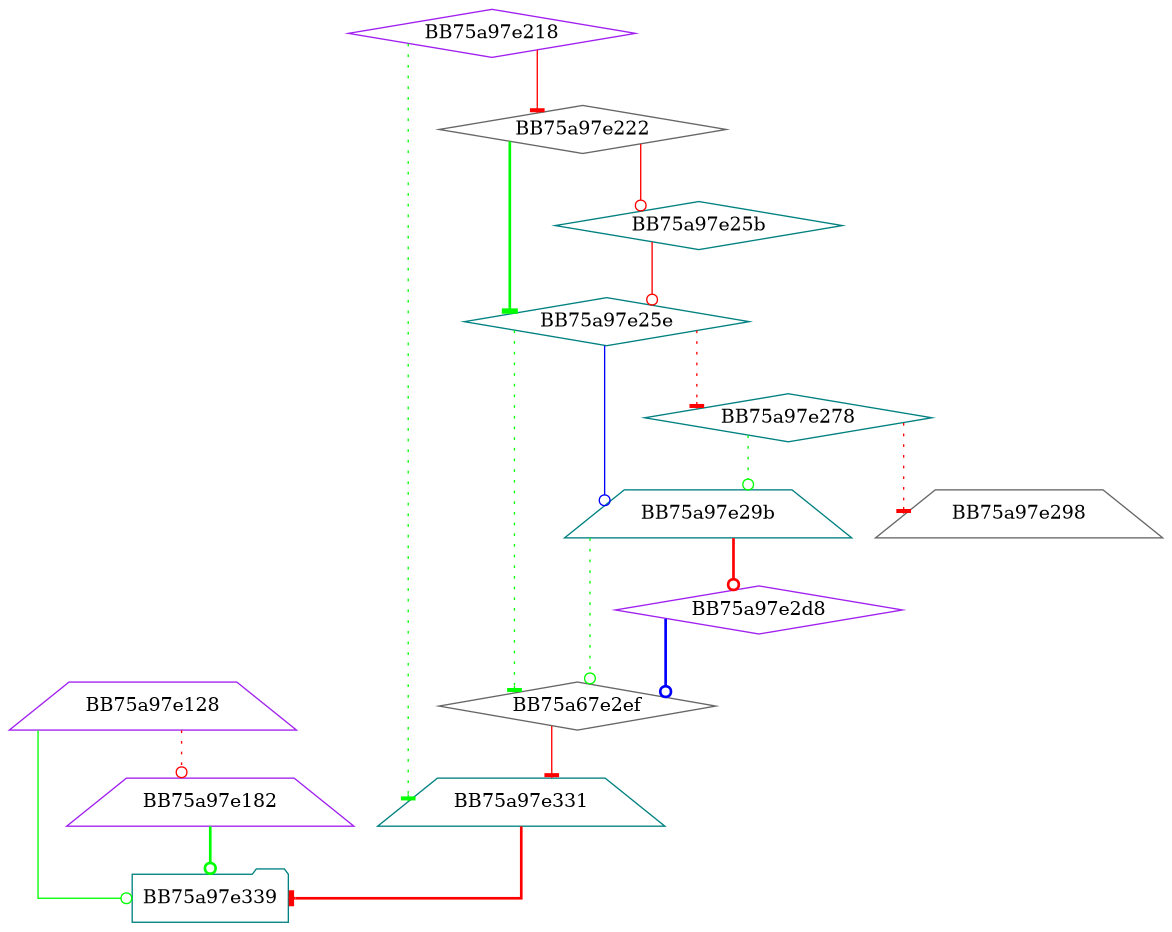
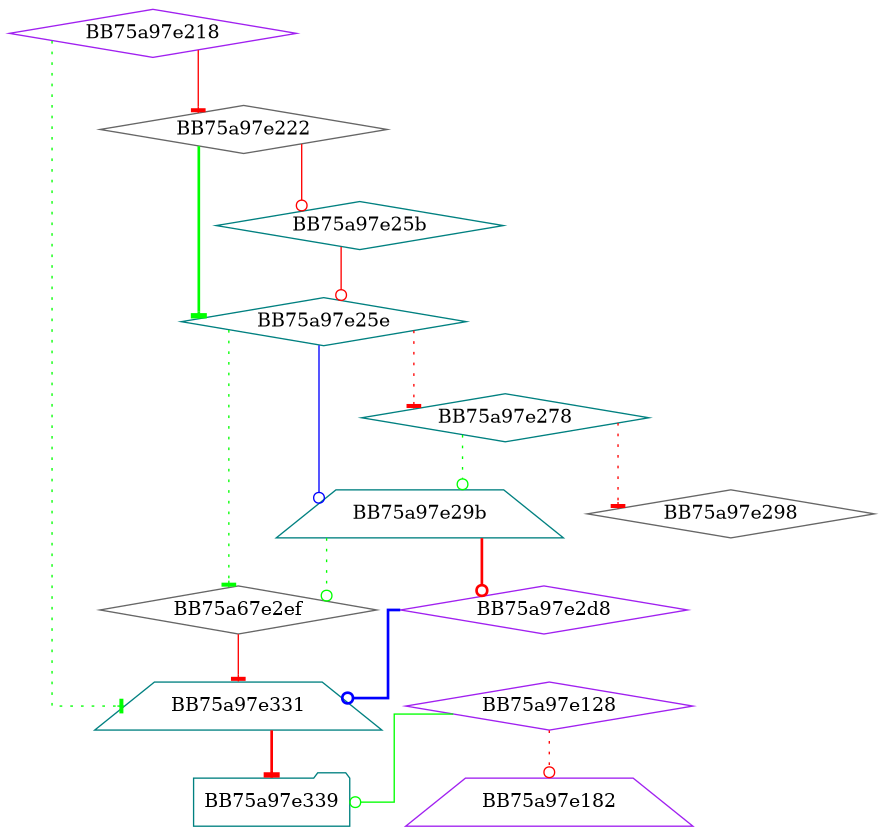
(1019, 514) -> (731, 514)
(666, 653) -> (388, 665)
(153, 706) -> (549, 706)
(210, 845) -> none
